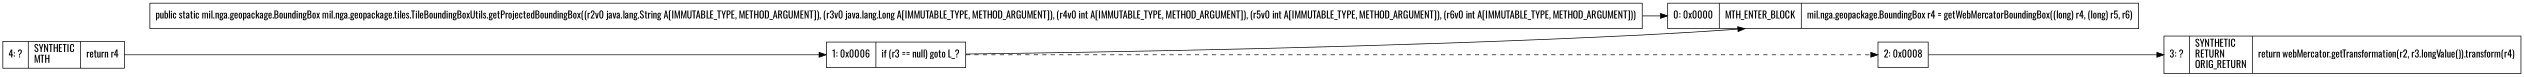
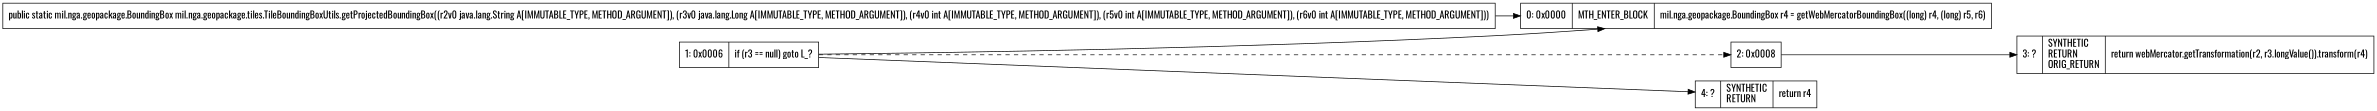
(472, 55) -> (1253, 75)
(42, 60) -> (1742, 99)
